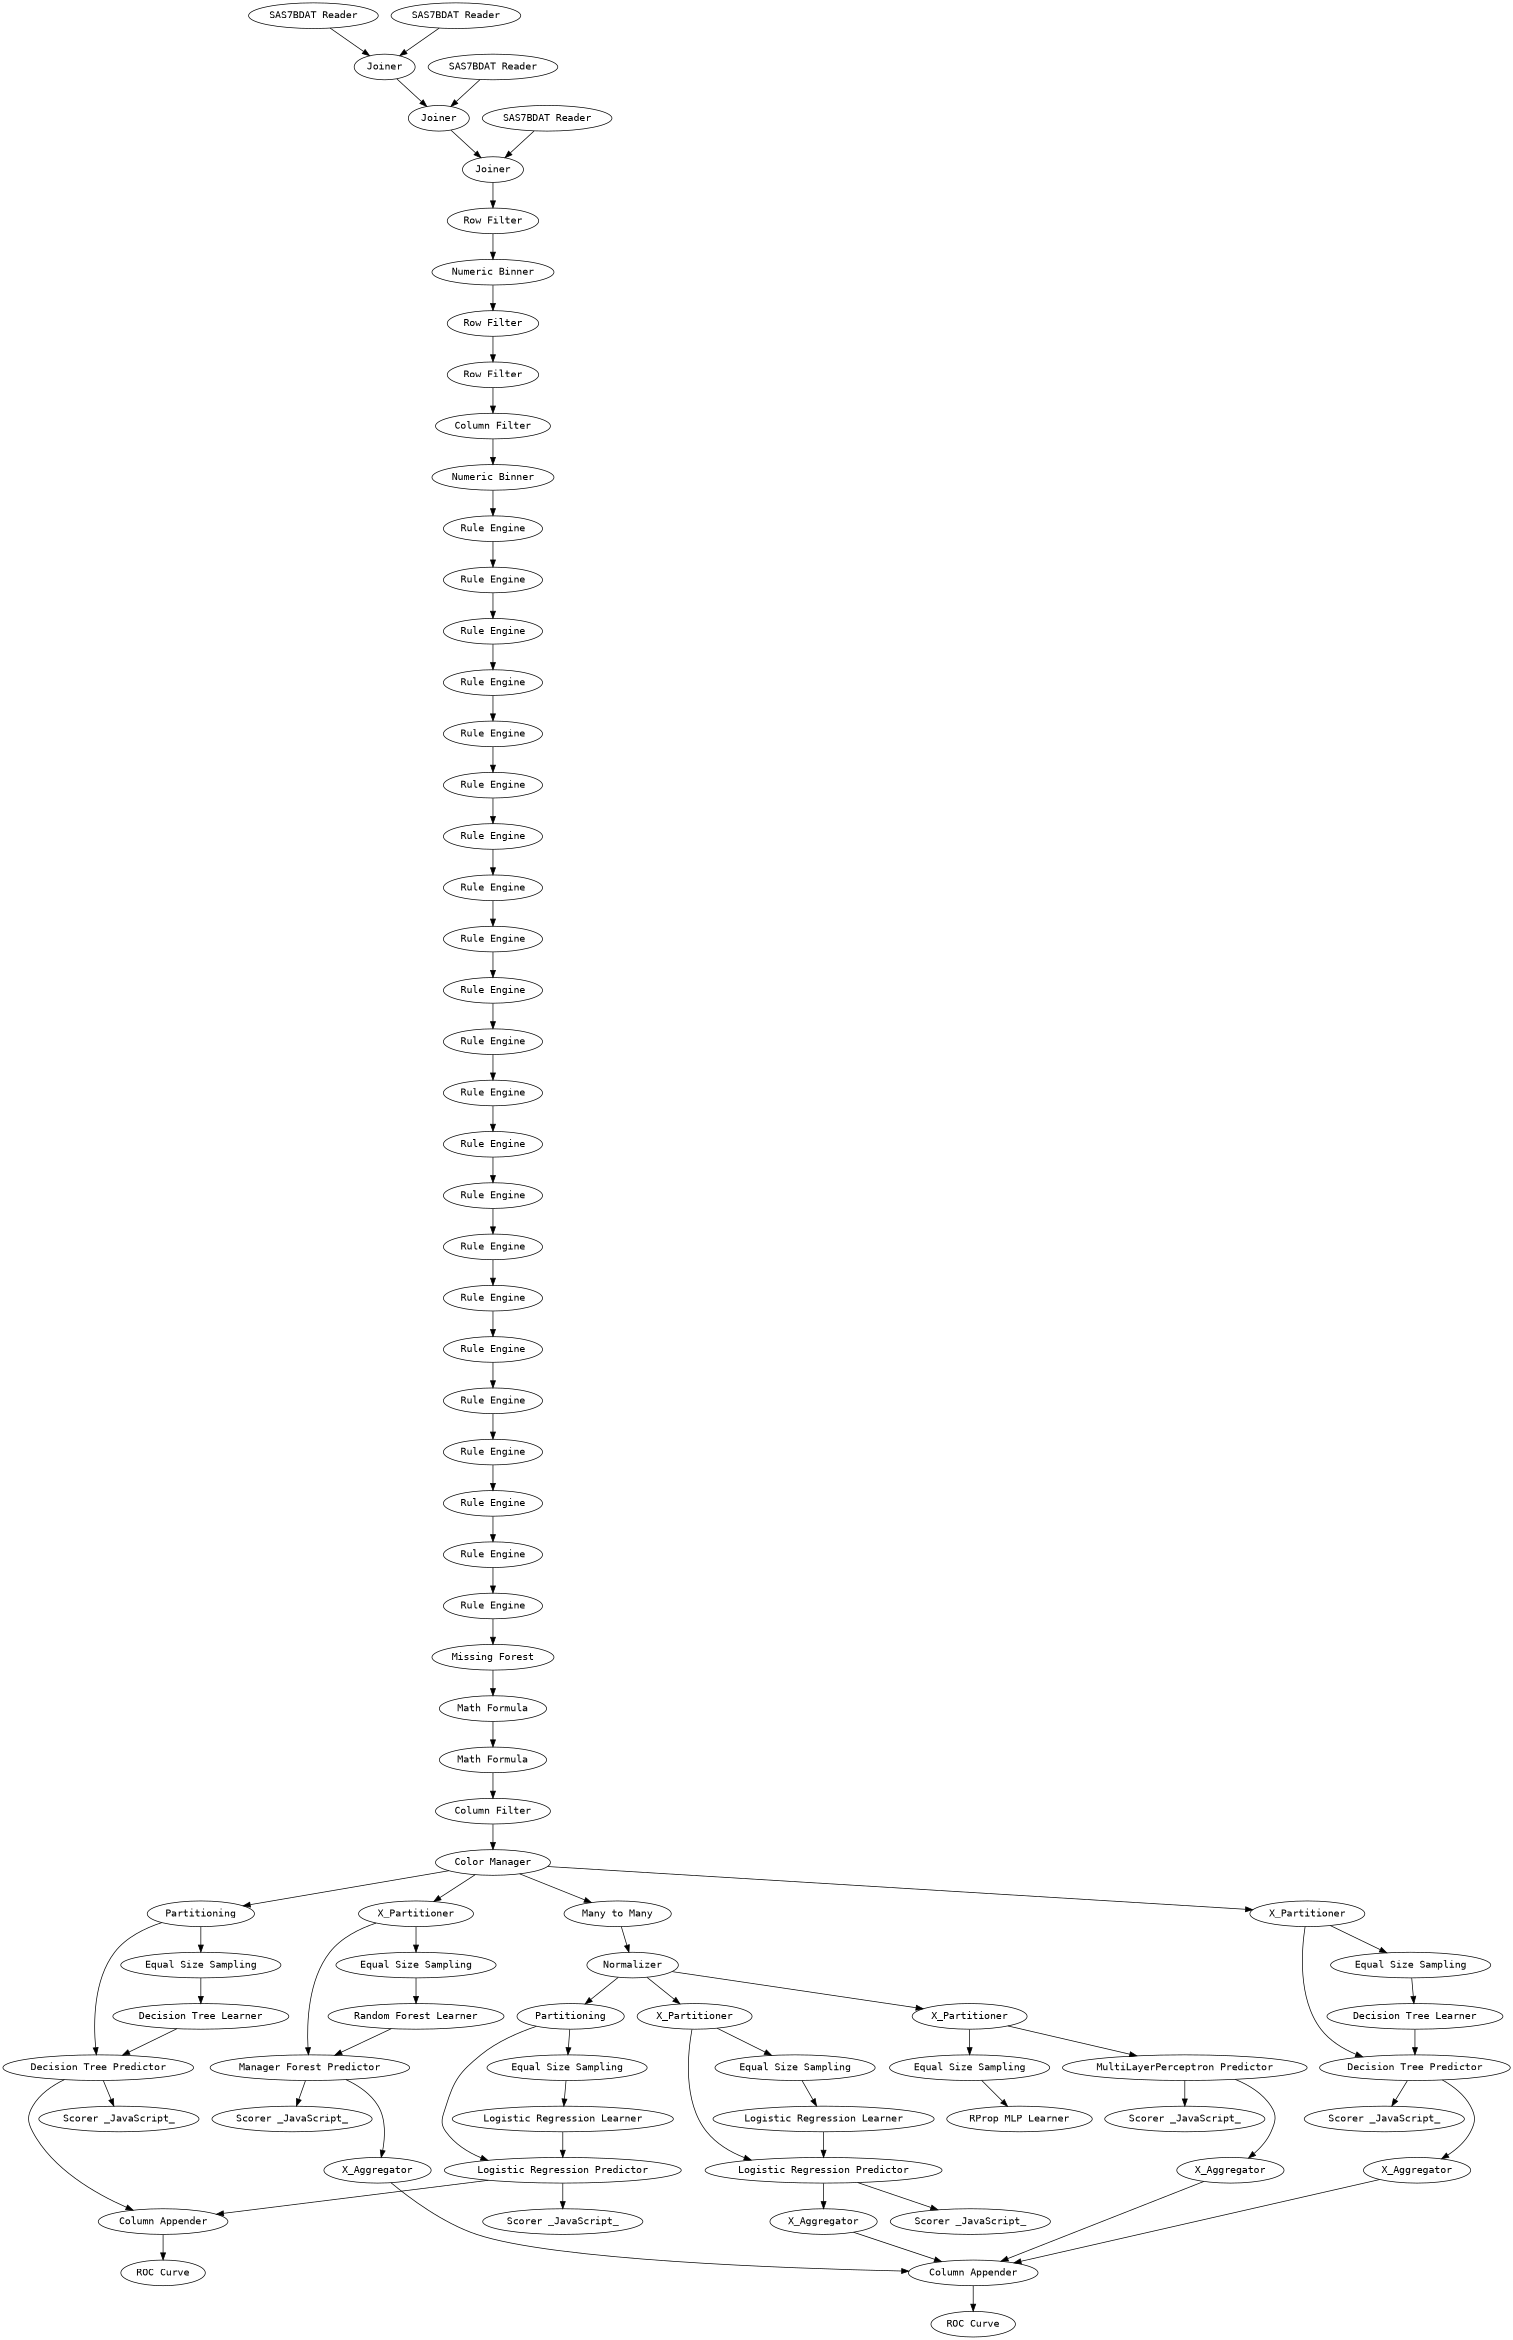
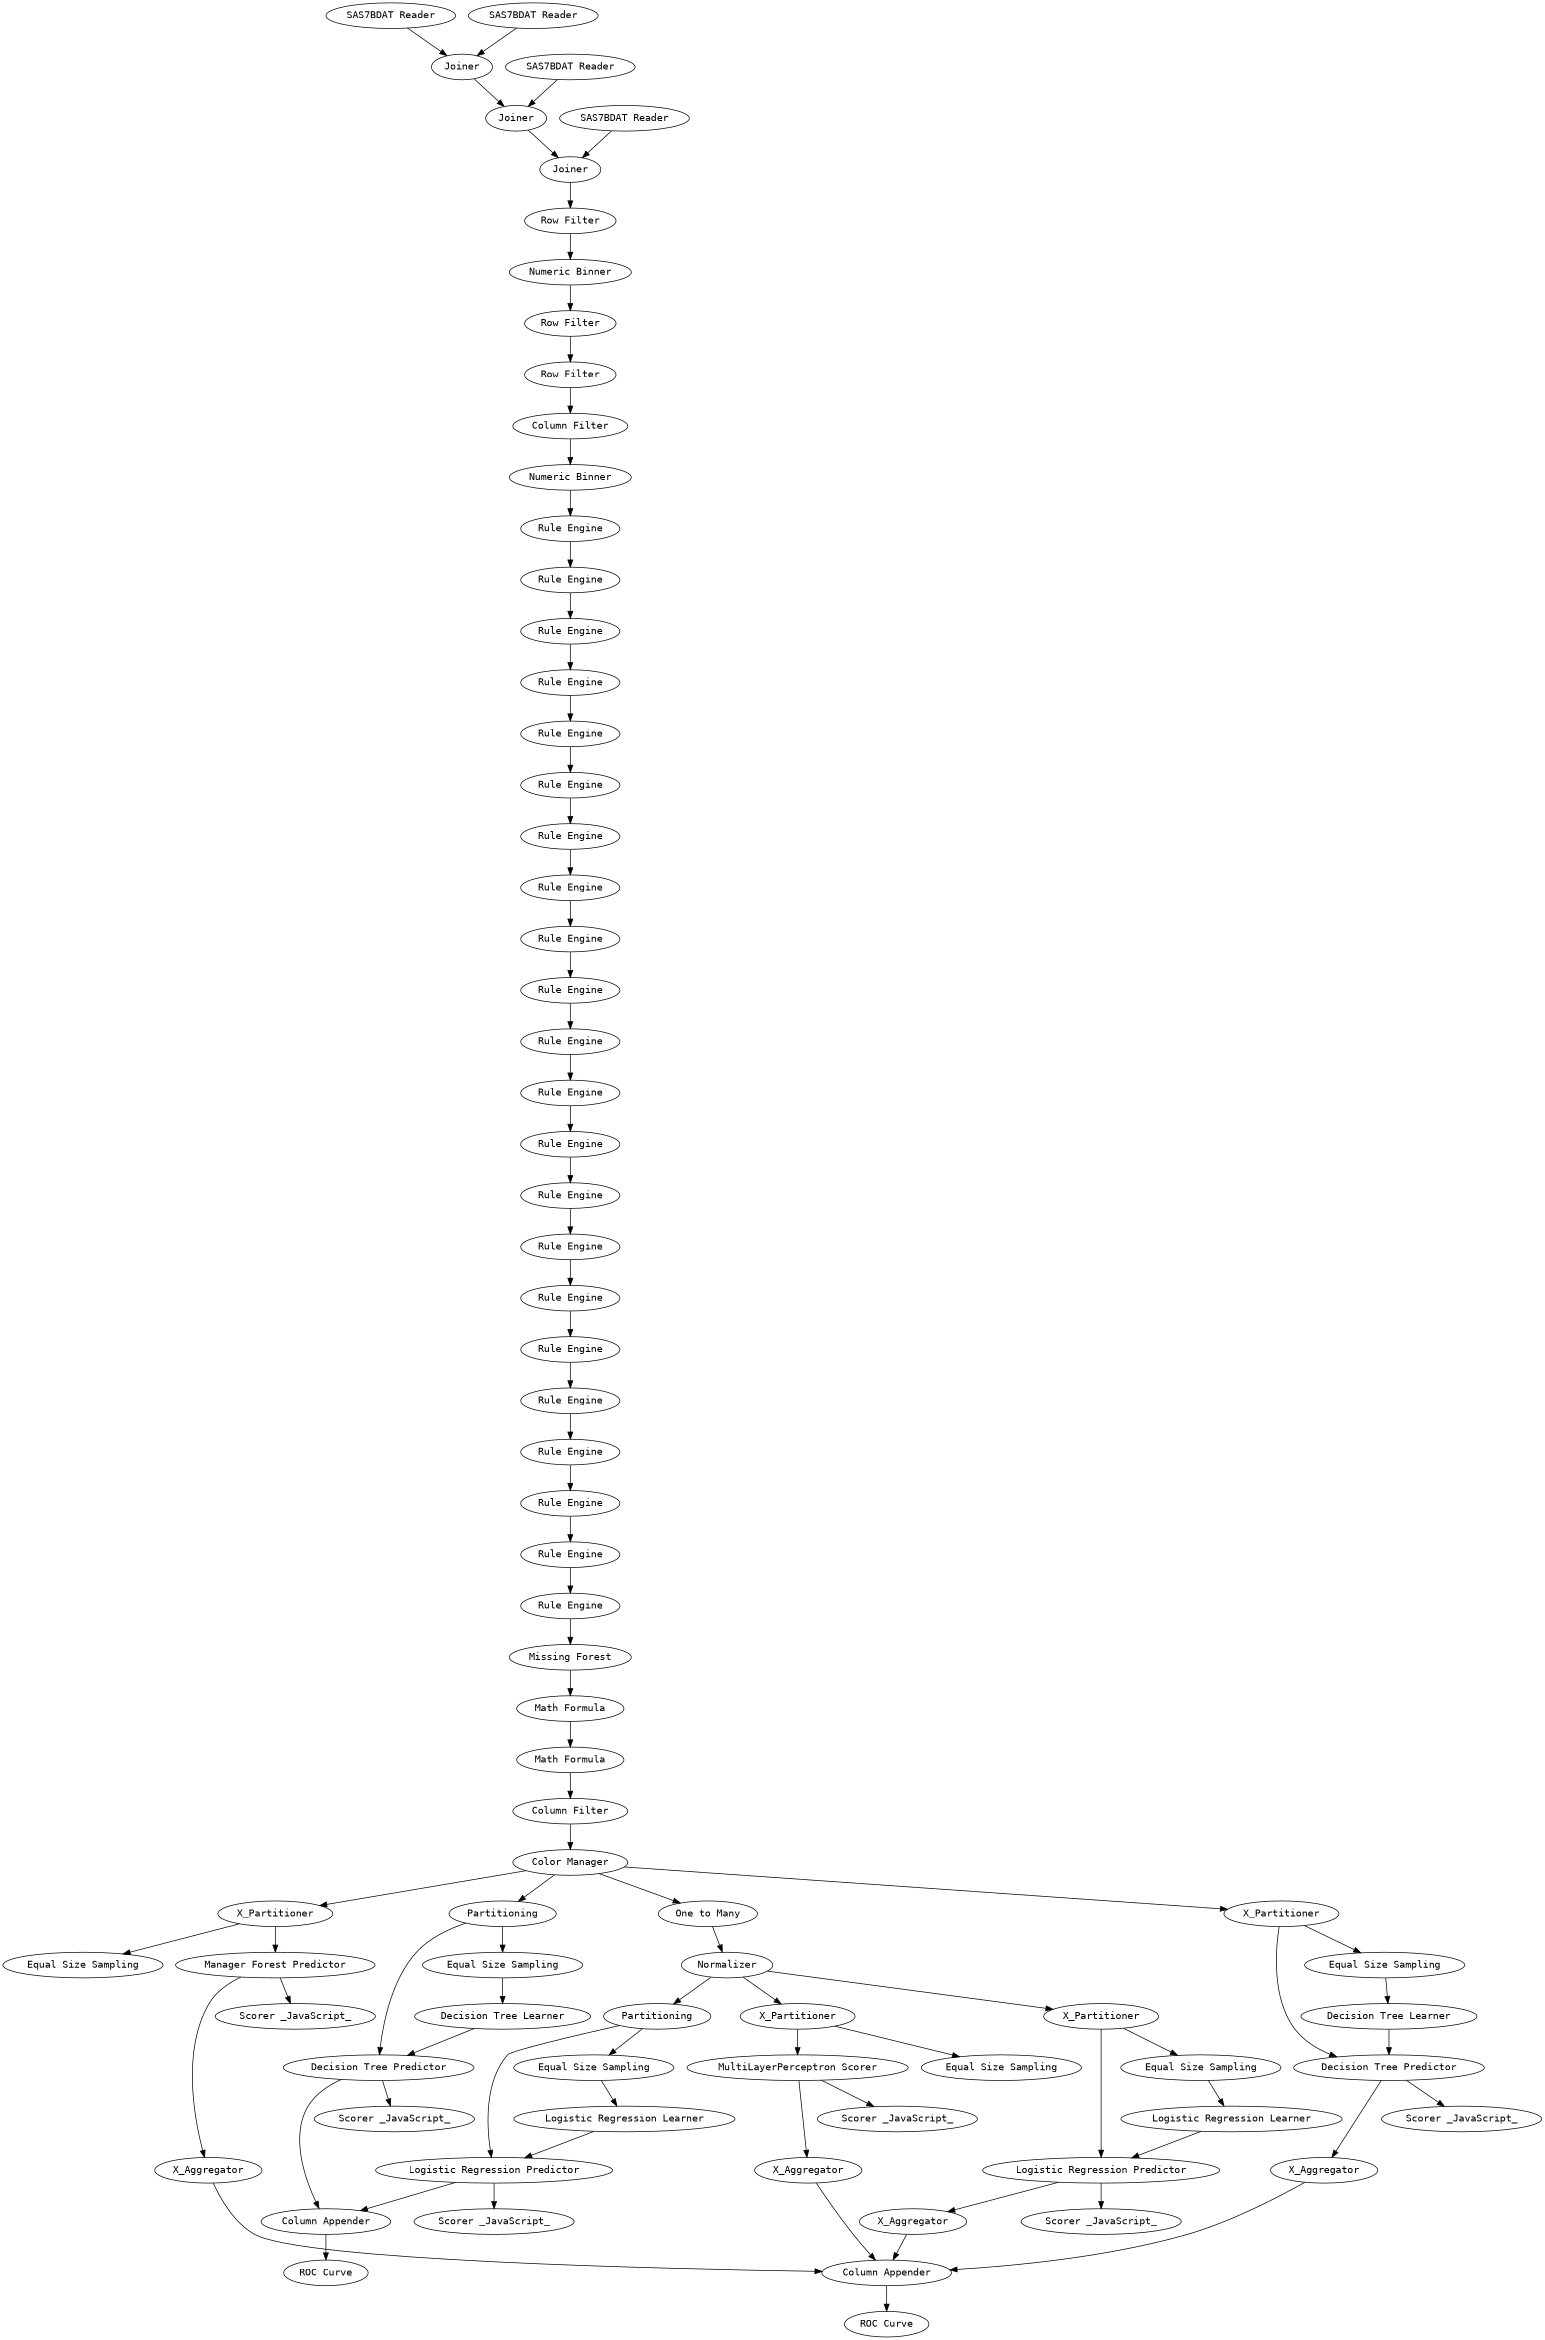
(618, 1914) -> (708, 1914)
(416, 2016) -> none
(1185, 2068) -> (798, 2068)
(1020, 2119) -> none
